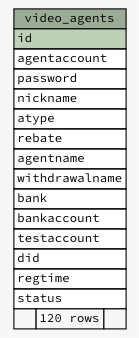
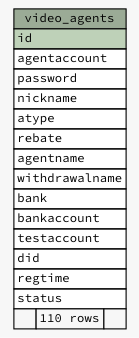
(70, 318) -> (70, 318)
